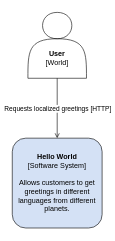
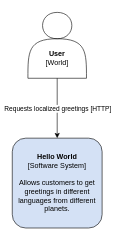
(57, 134) -> (57, 132)
